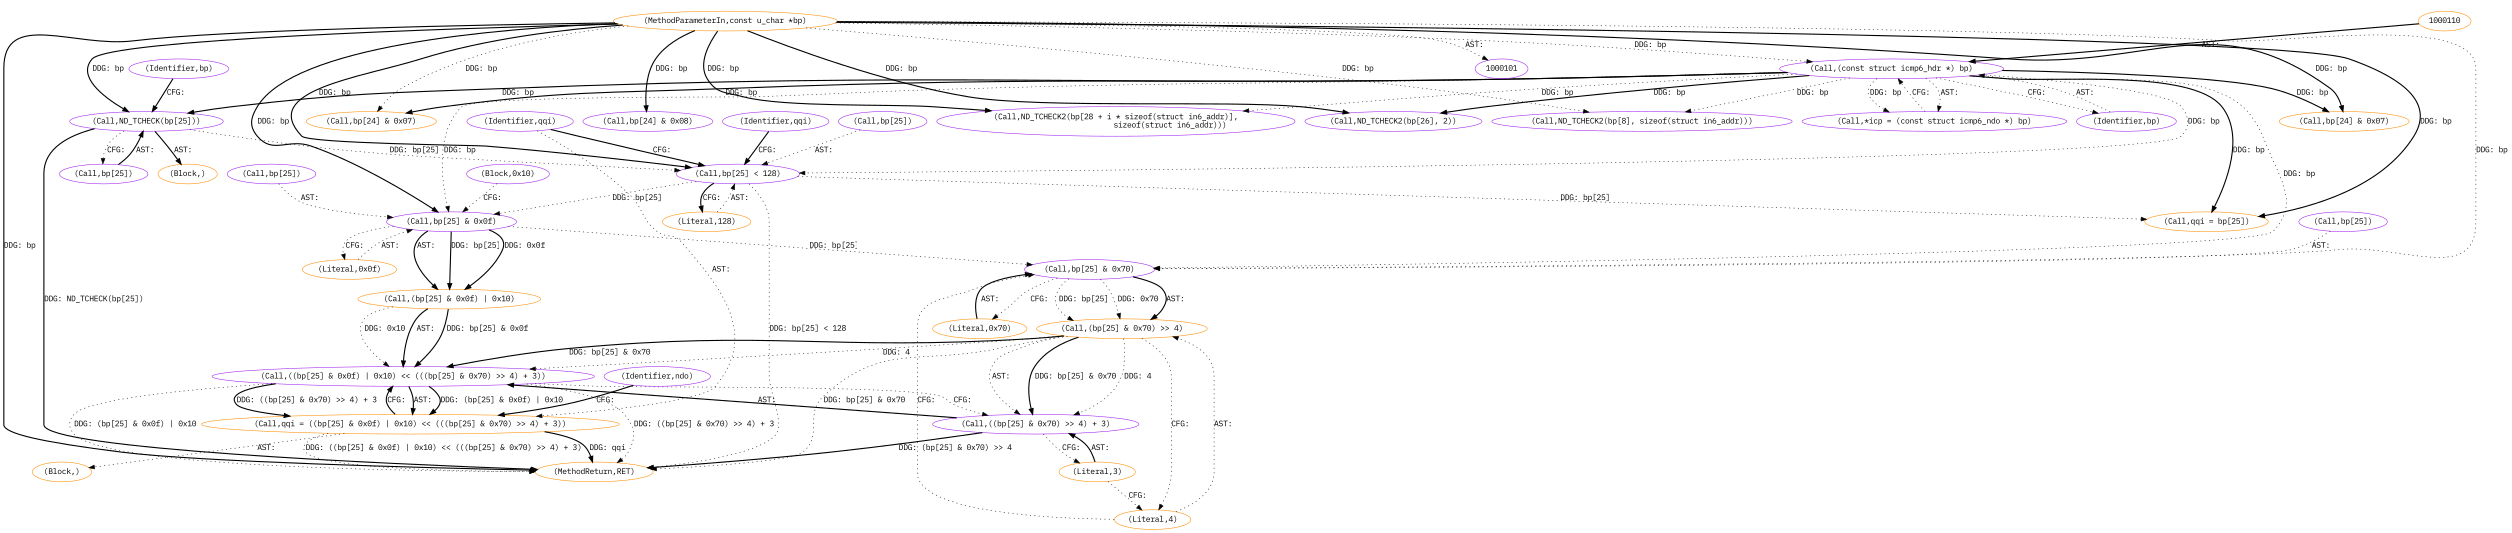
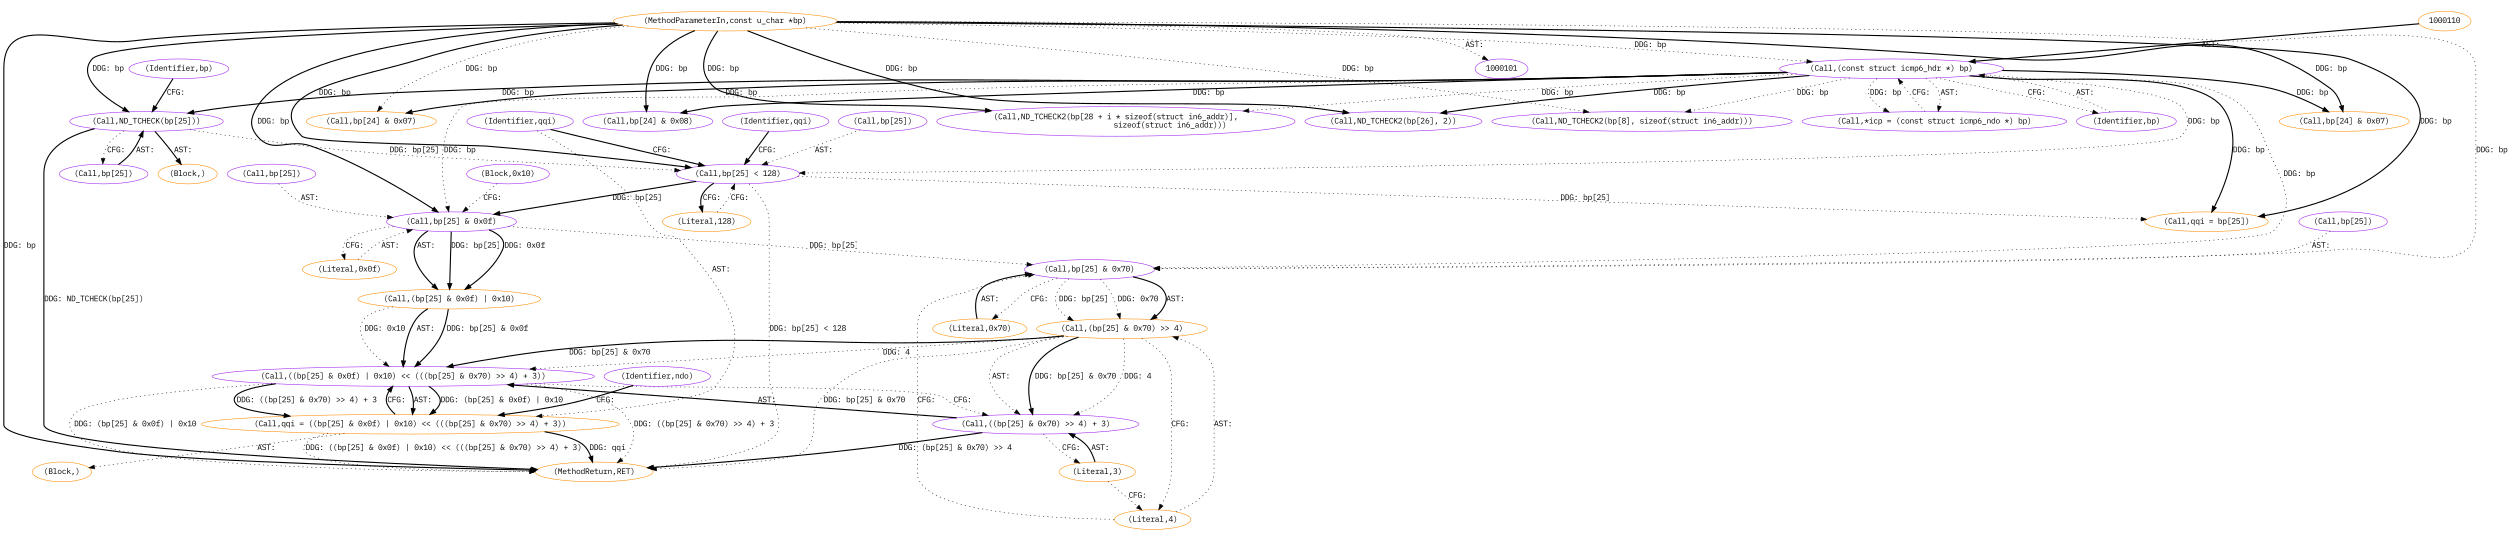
none -> (1236, 88)
(598, 197) -> (598, 197)
(742, 198) -> (742, 198)
